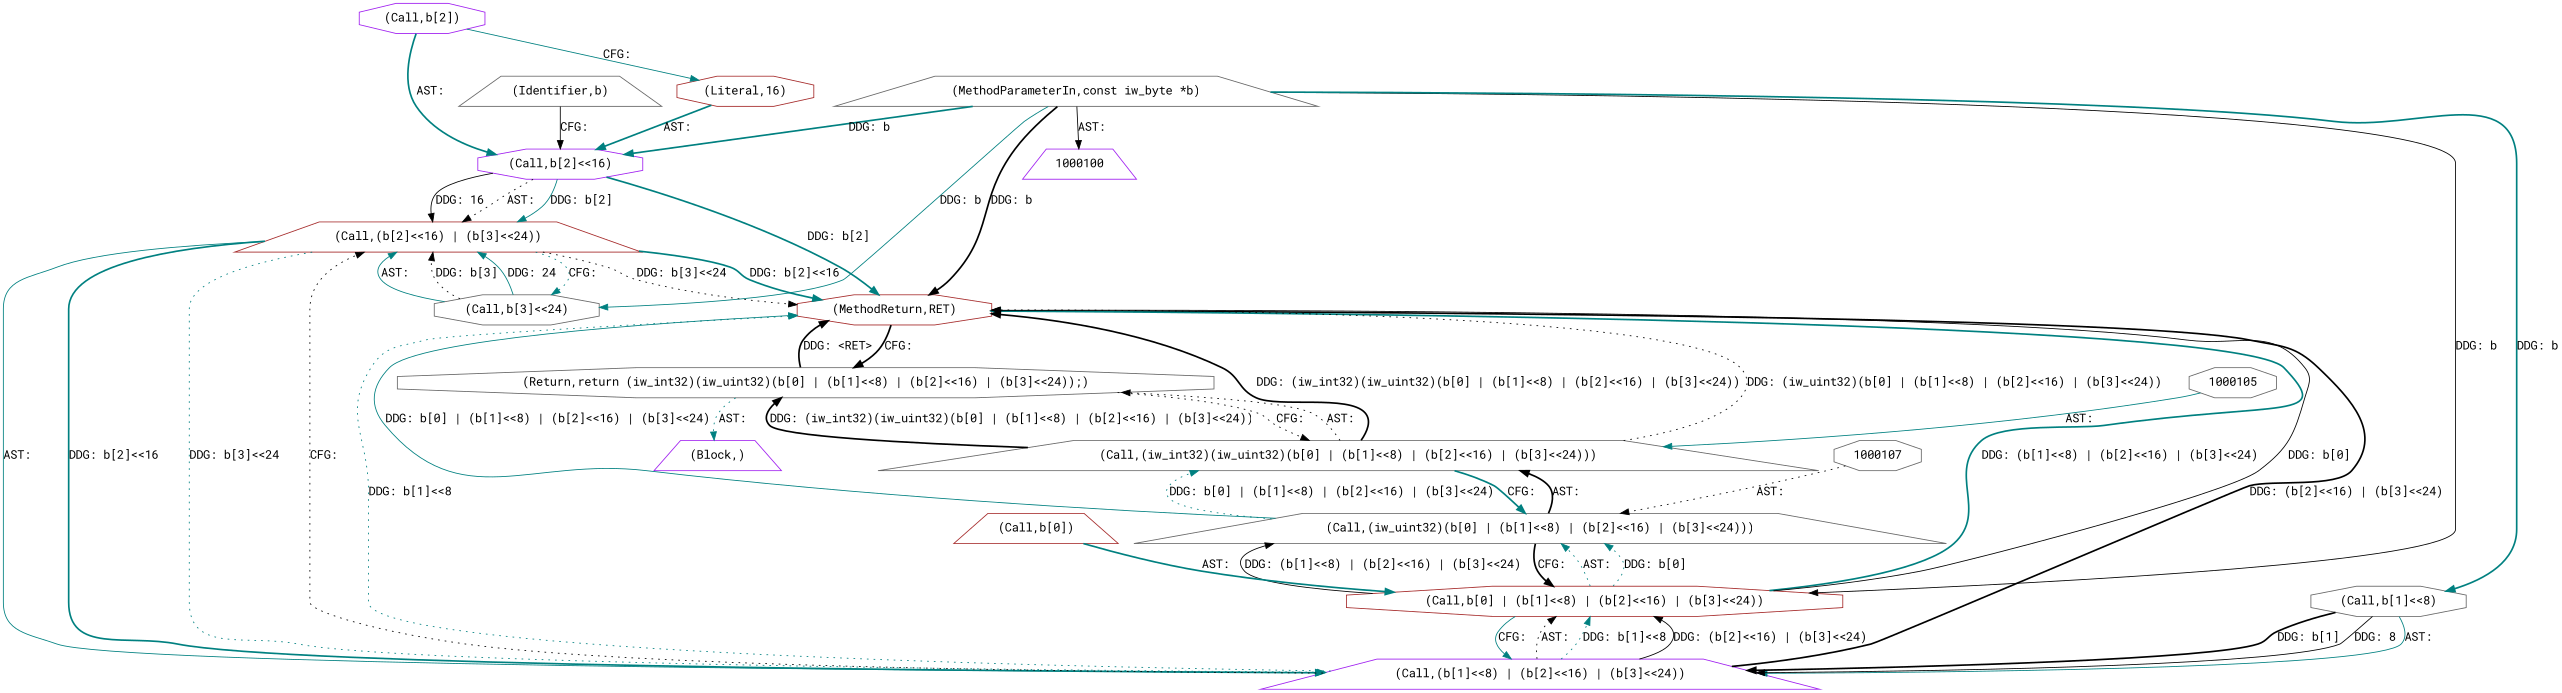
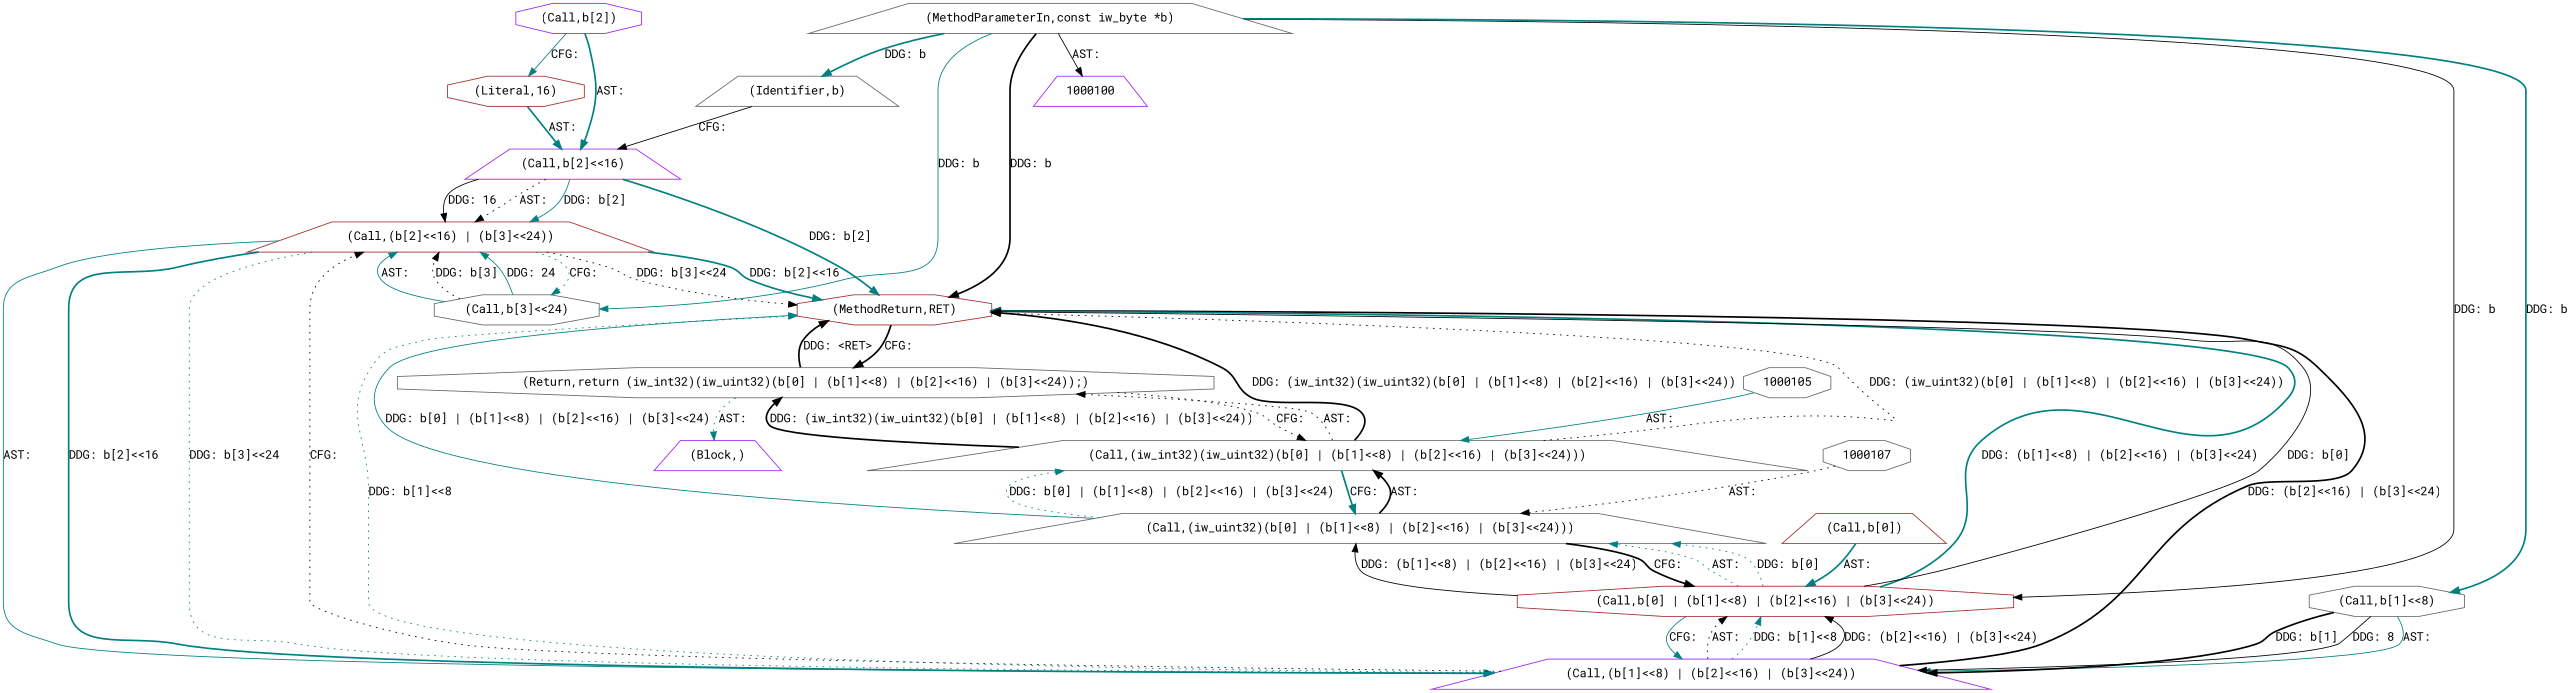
(803, 130) -> (886, 48)
(560, 164) -> (573, 164)
